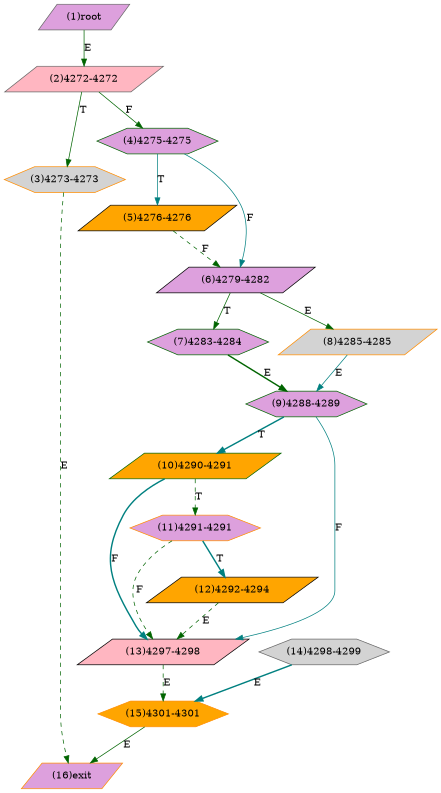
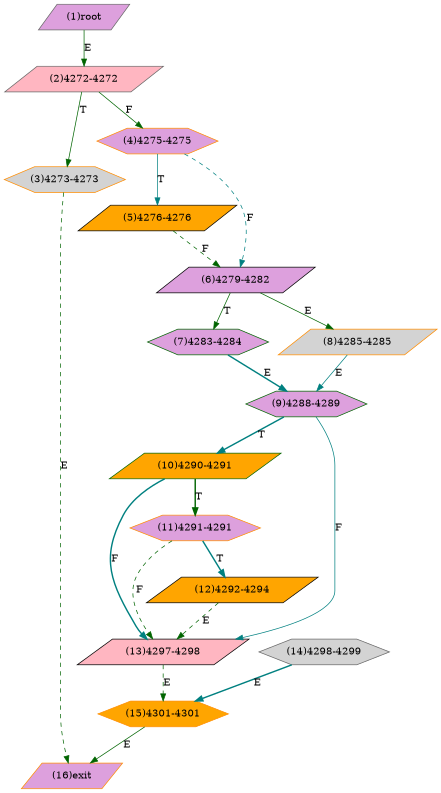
(157, 141) -> (157, 141)
(235, 196) -> (235, 196)
(254, 371) -> (254, 371)
(195, 493) -> (195, 493)
